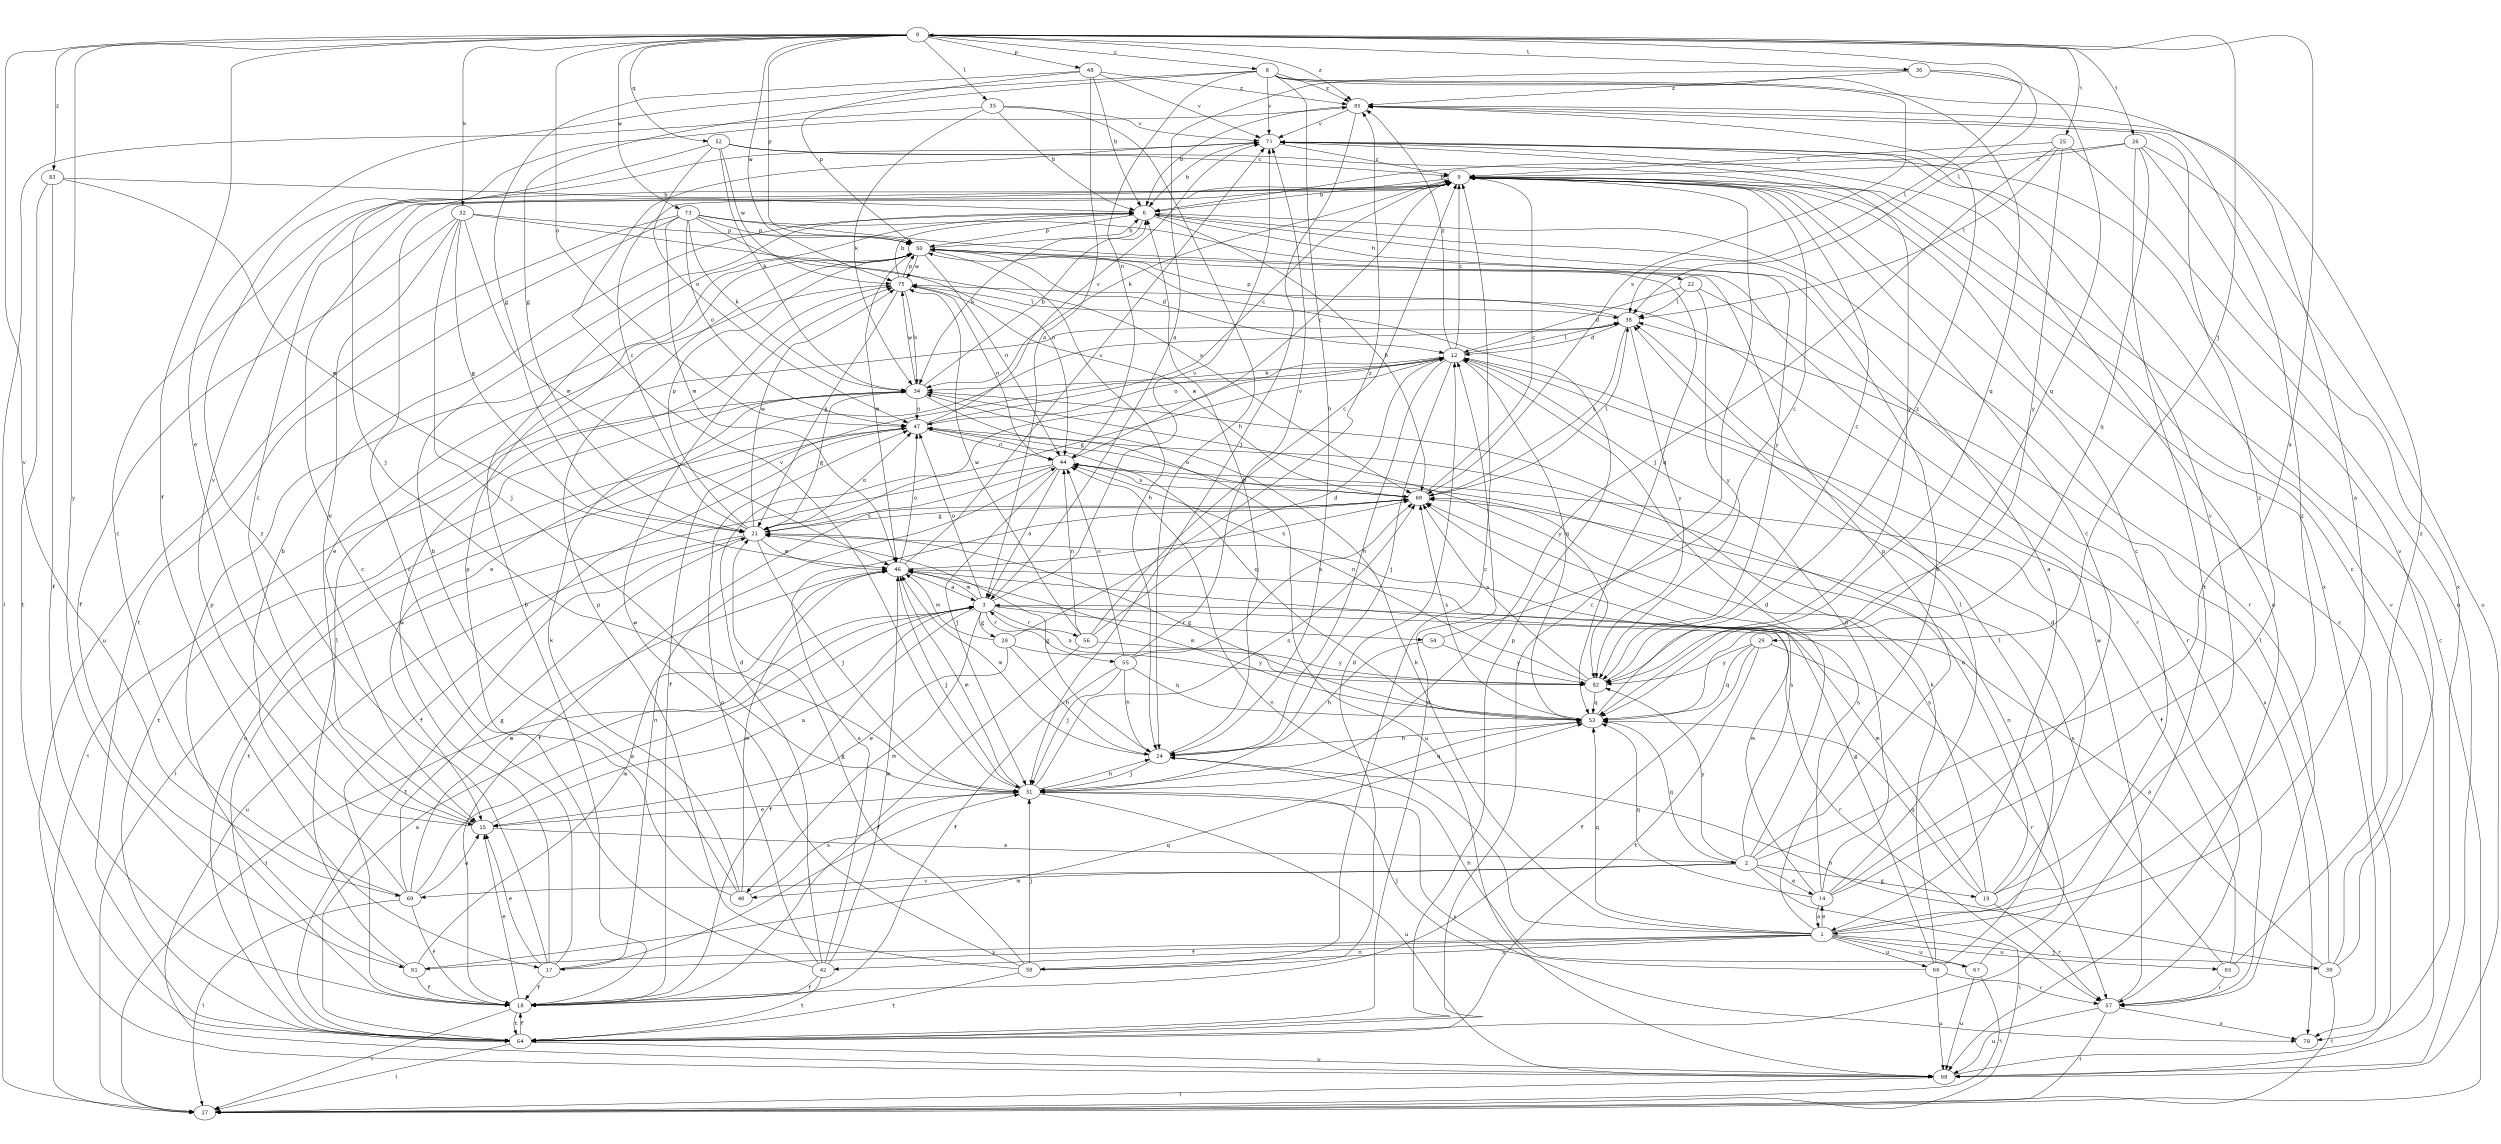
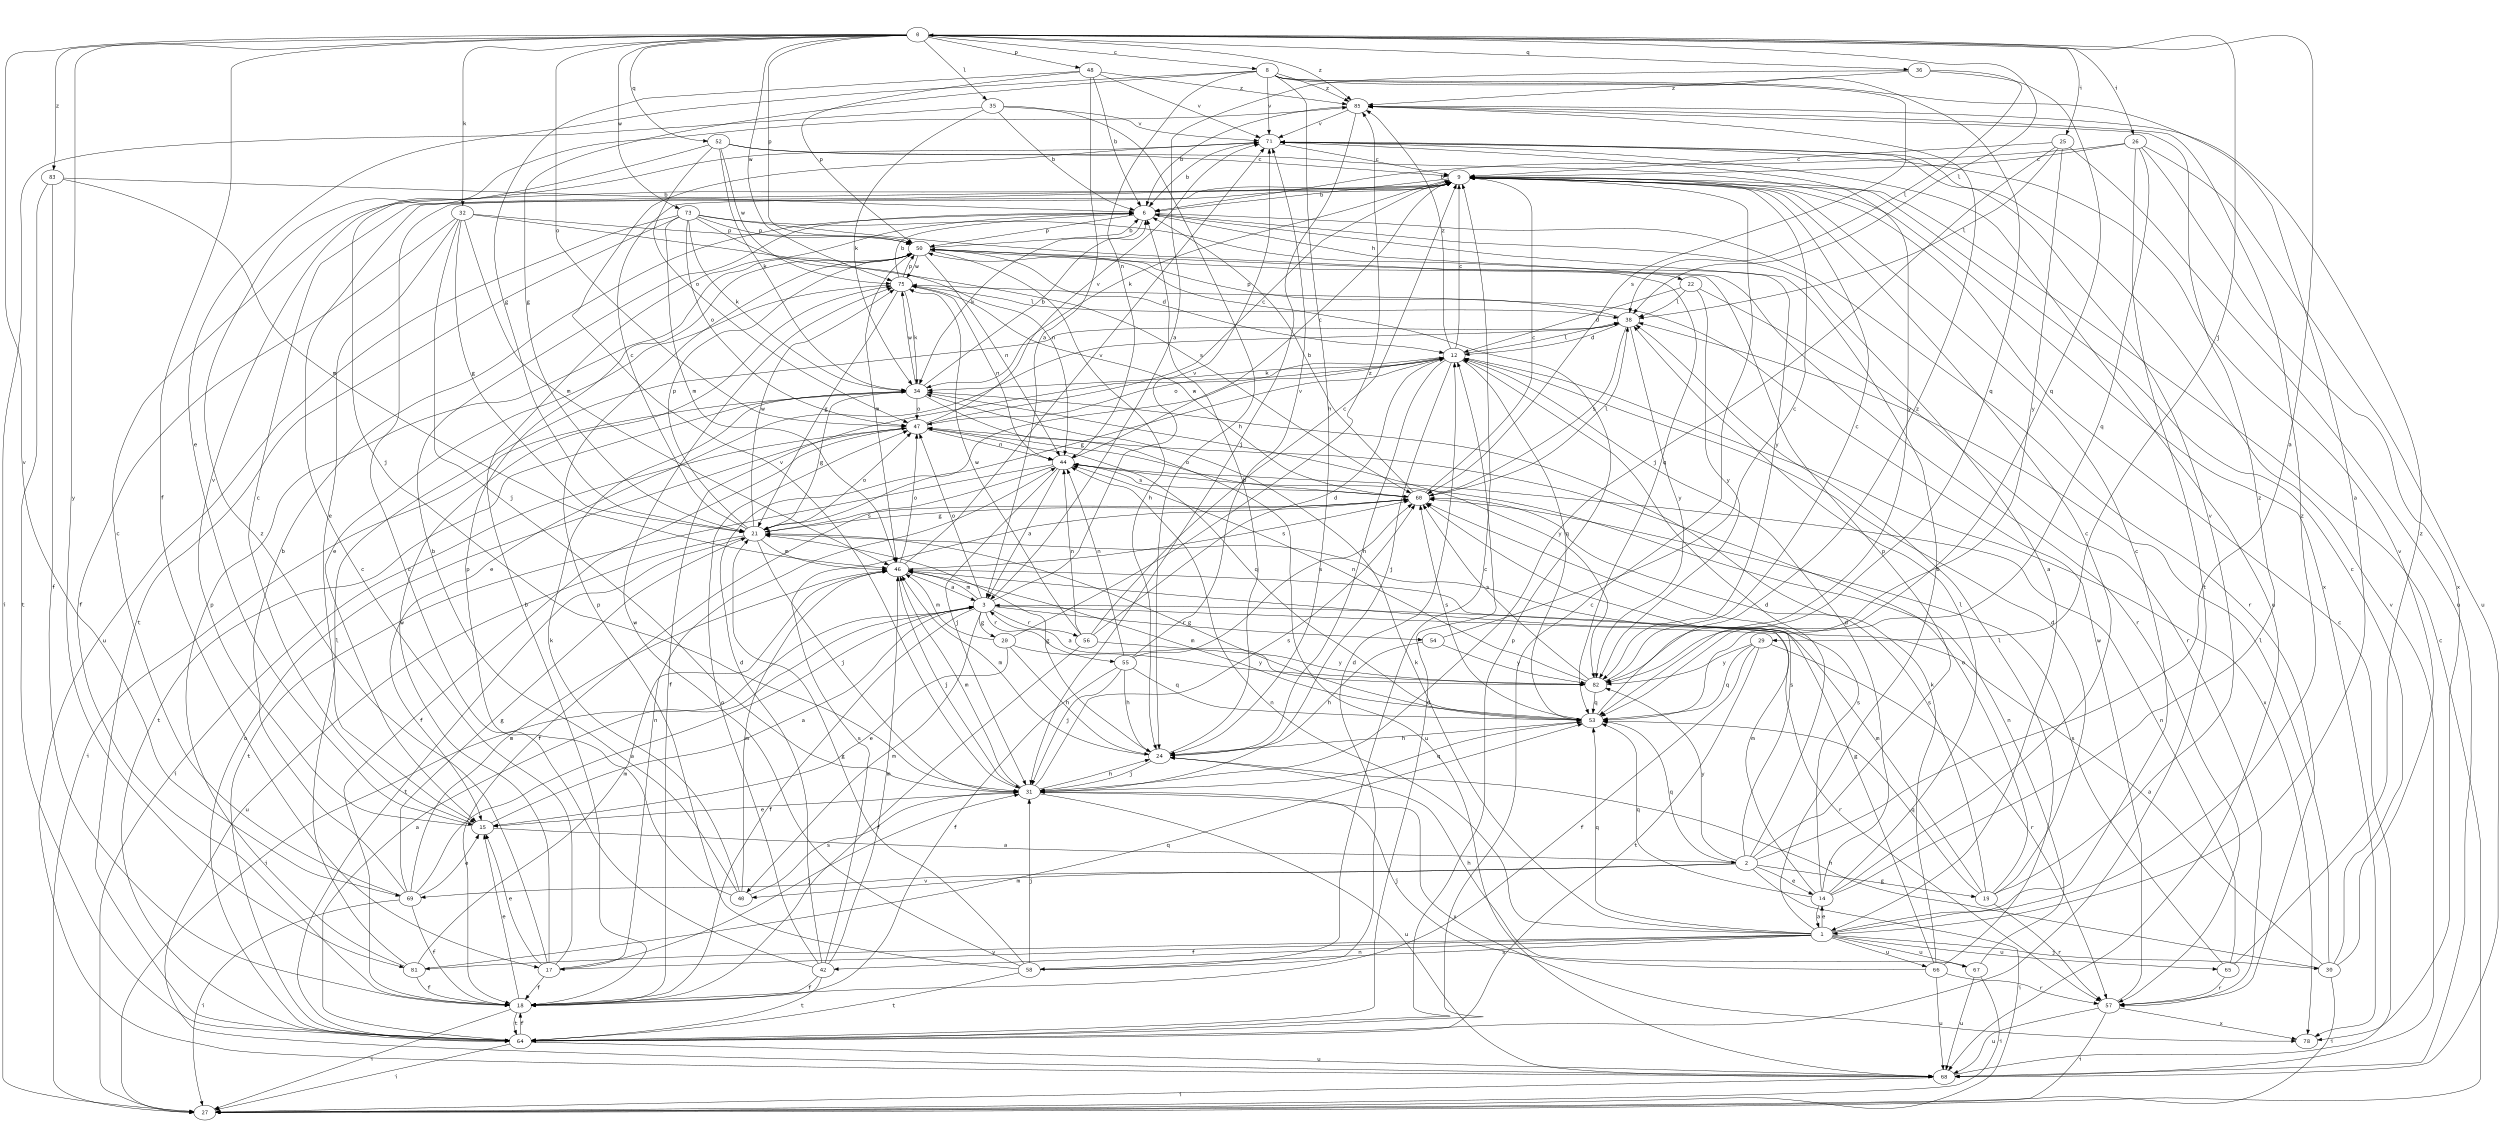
(1528, 53) -> (1528, 53)
(1349, 325) -> (1298, 343)
(2161, 721) -> (2161, 721)
